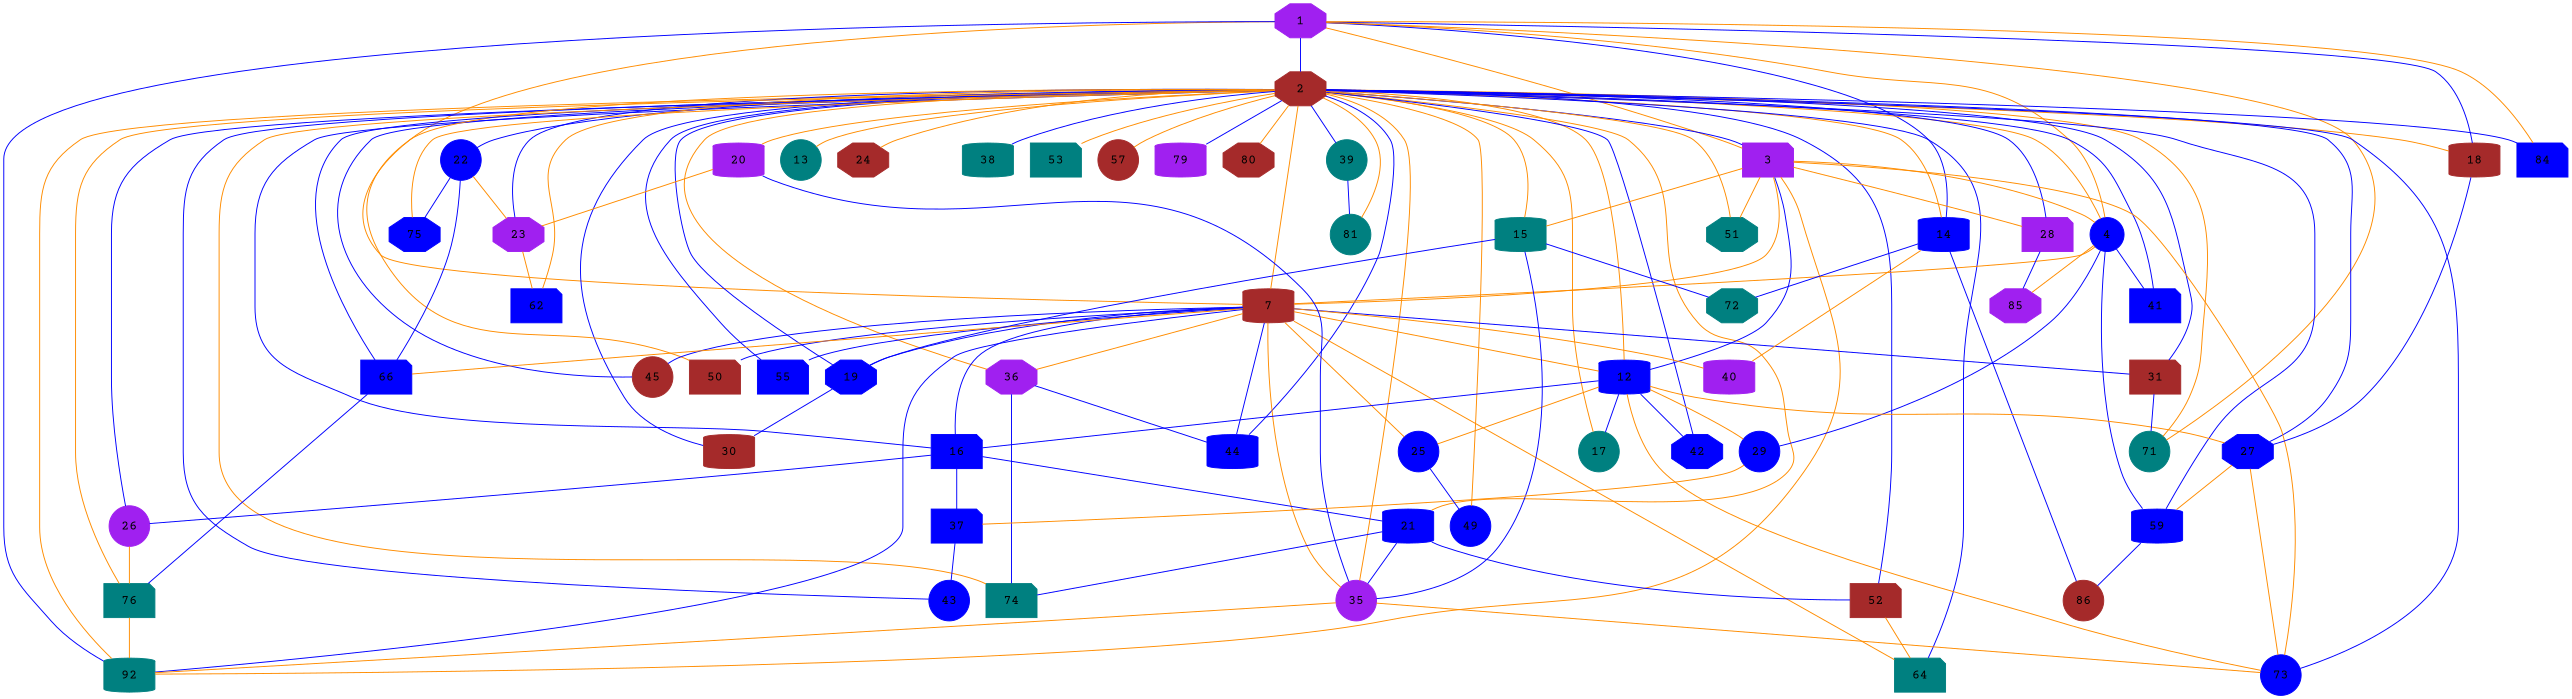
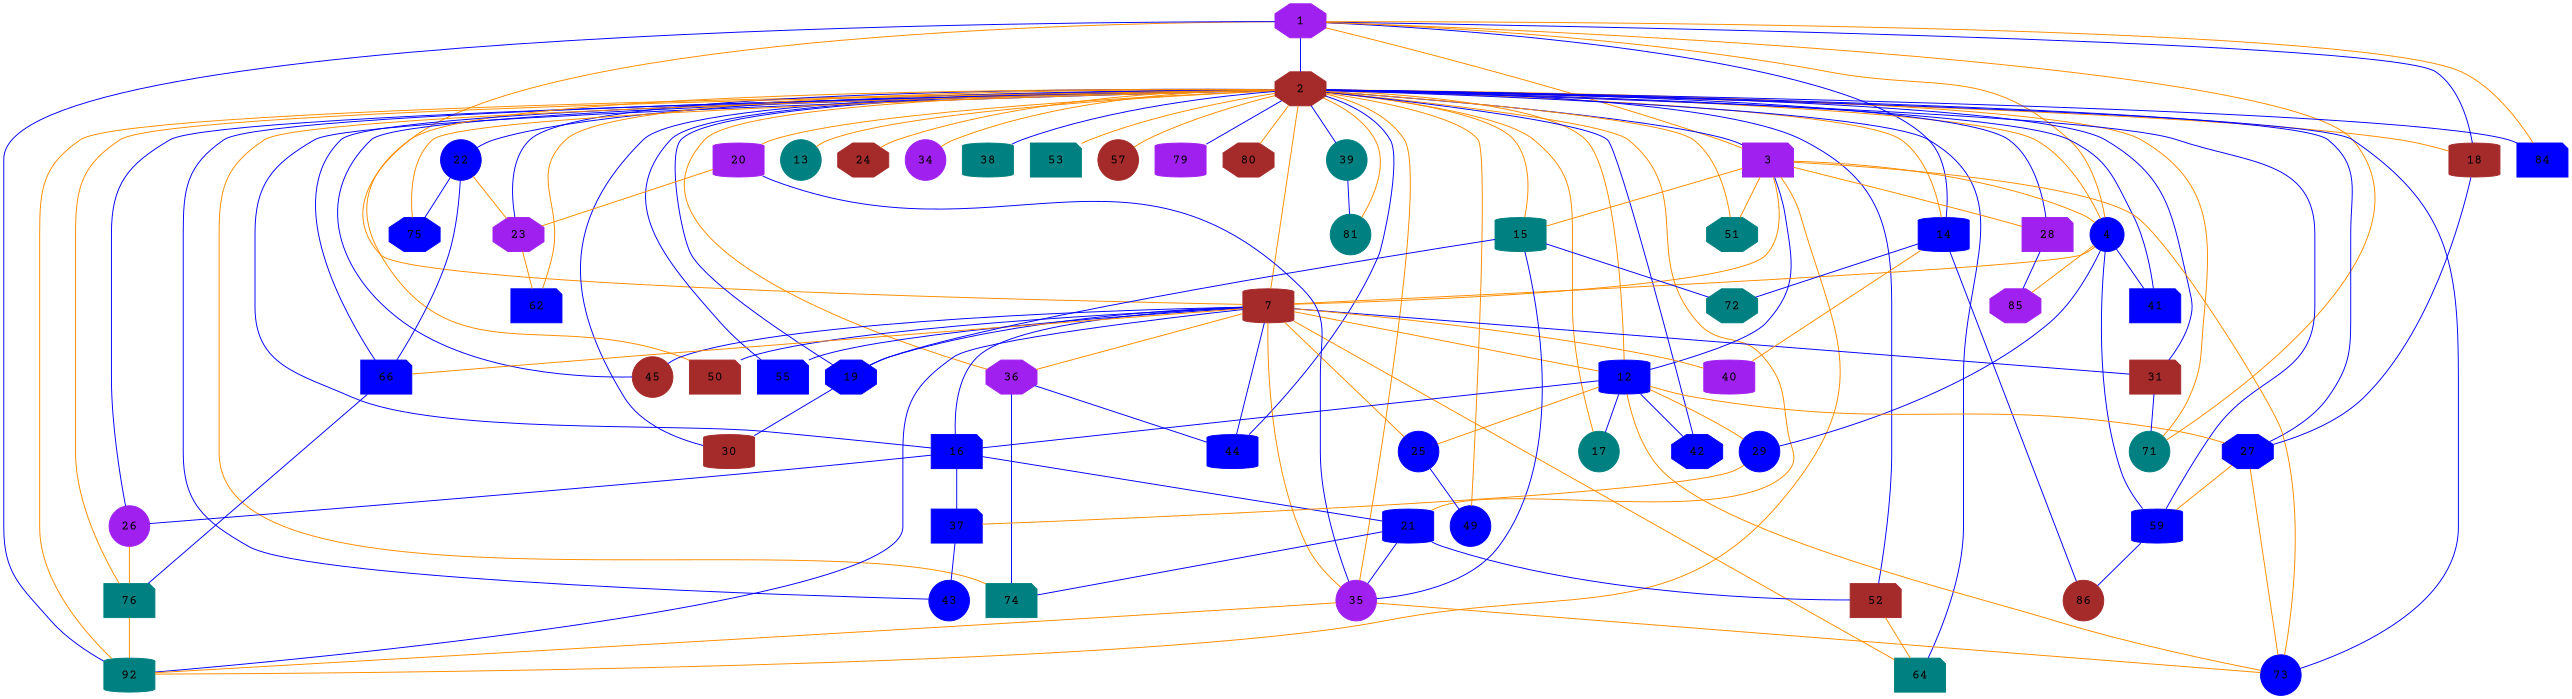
none -> (926, 160)
